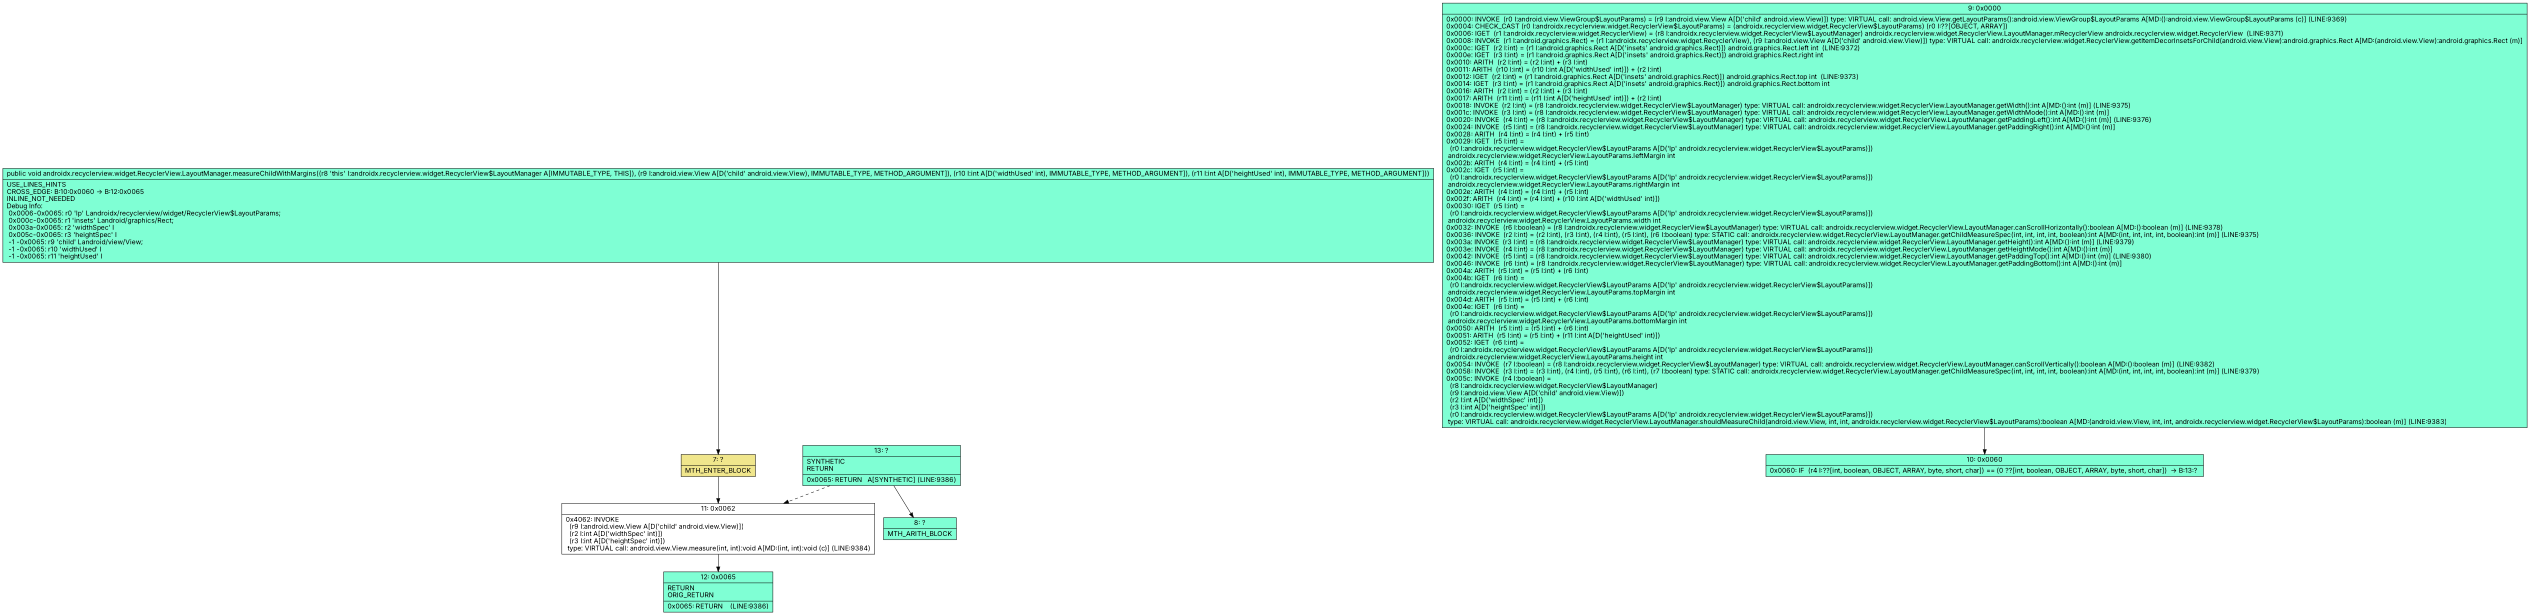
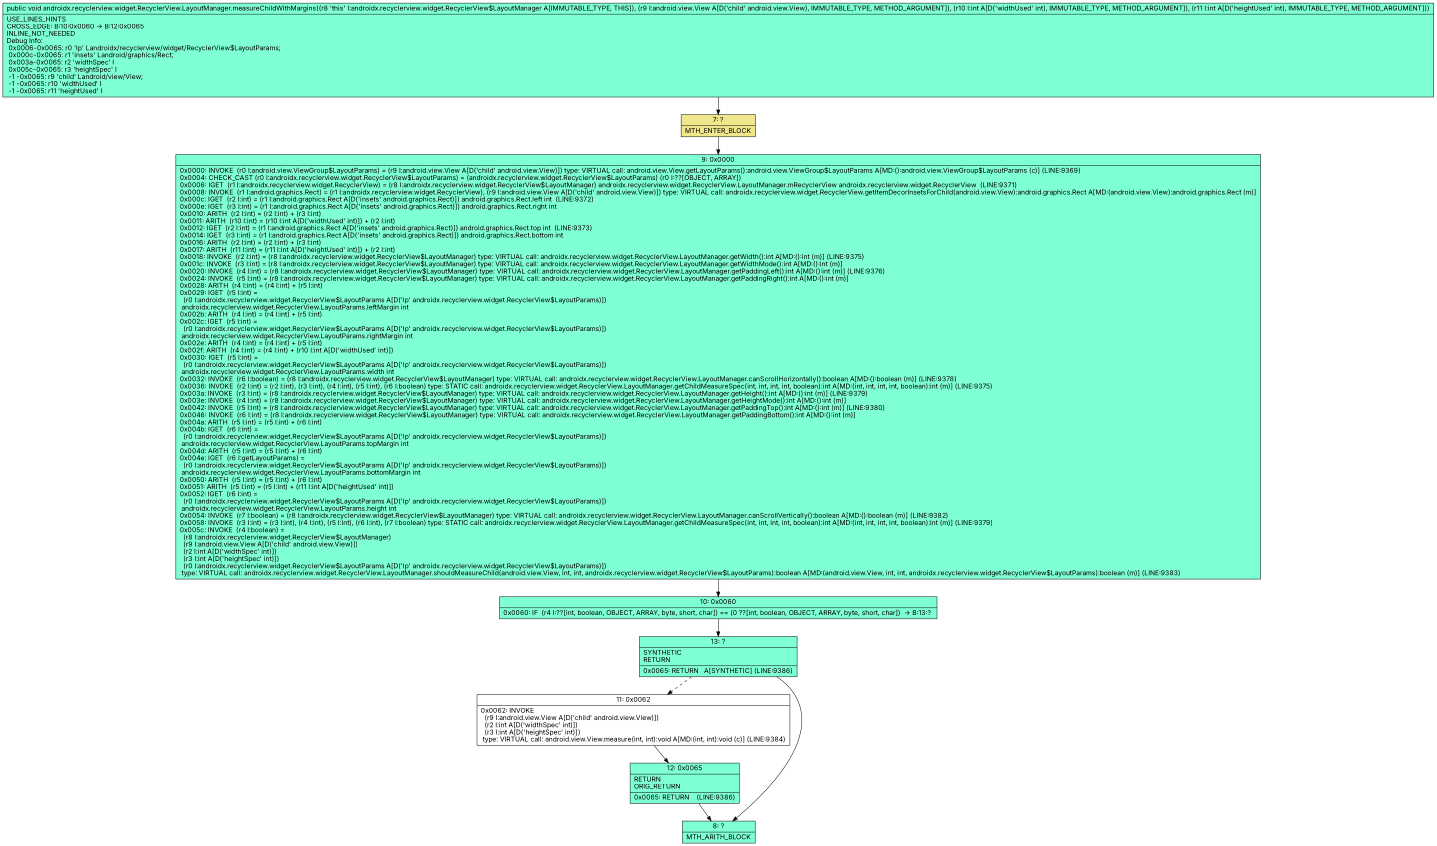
(1486, 307) -> (243, 458)
(718, 487) -> (718, 143)
(594, 520) -> (509, 711)
none -> (718, 625)
none -> (704, 810)
